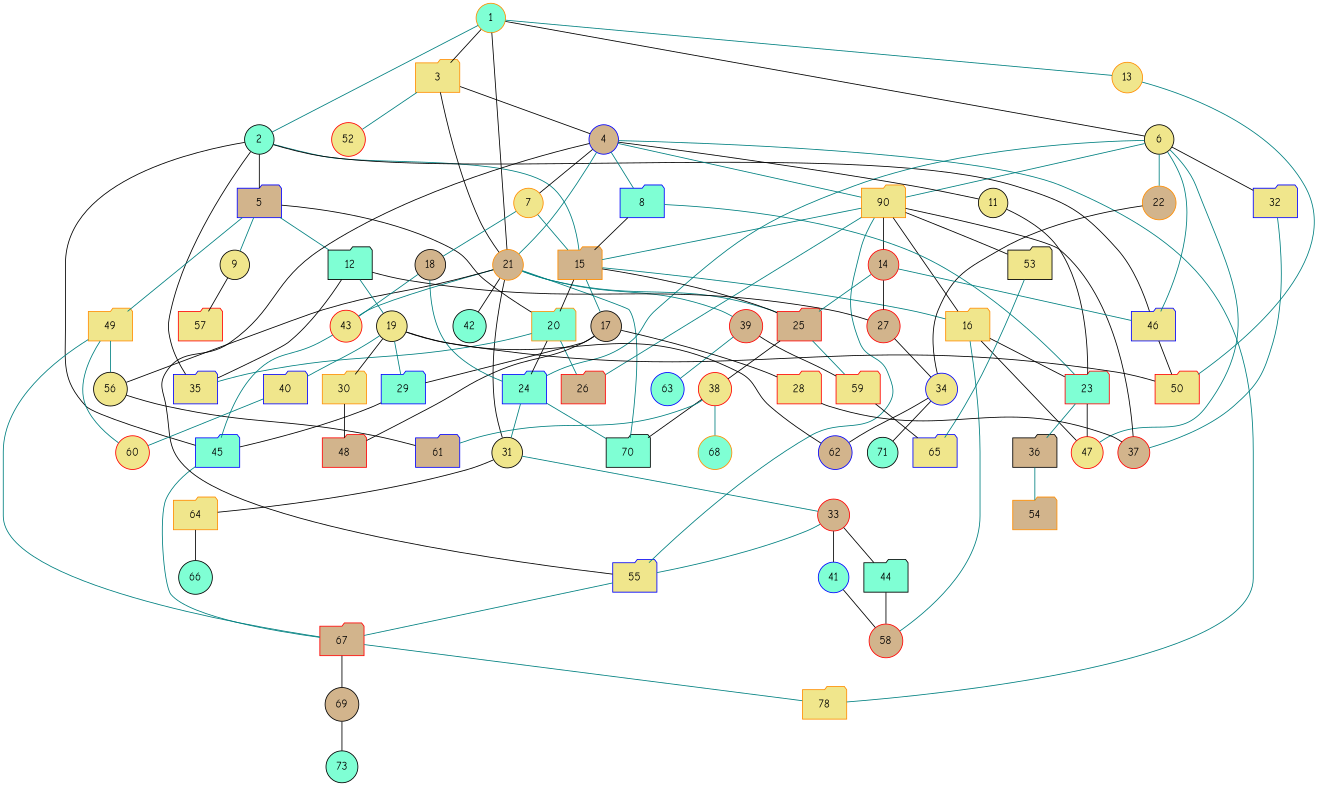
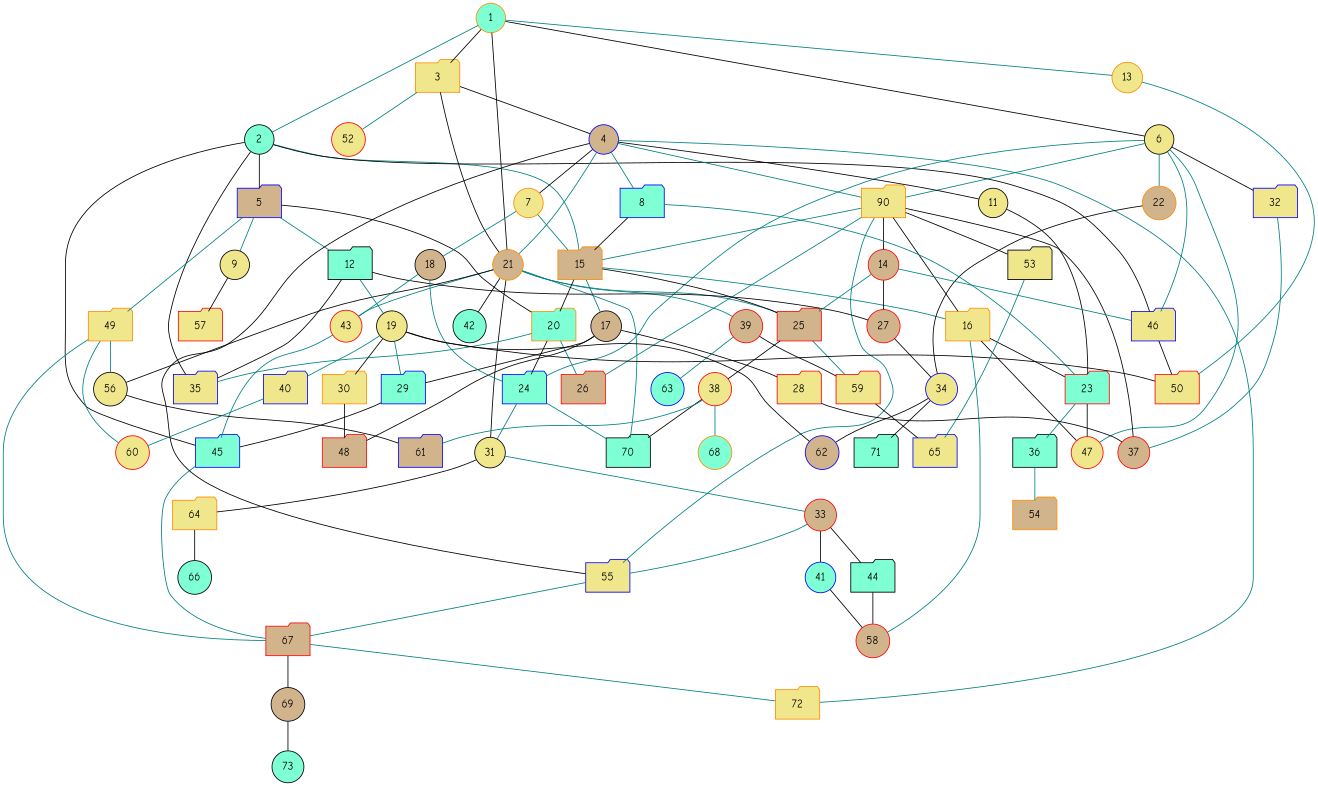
(883, 453) -> (876, 453)
(1035, 453) -> (1035, 453)
(825, 704) -> (798, 704)
